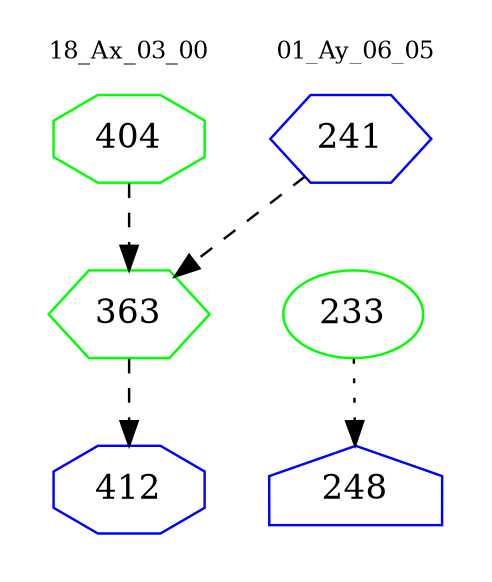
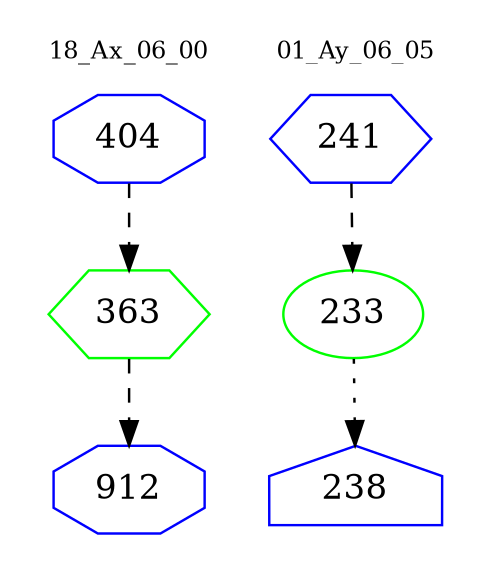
(129, 52) -> (129, 52)
(129, 139) -> (129, 139)
(264, 208) -> (352, 215)
(129, 490) -> (129, 490)
(356, 490) -> (356, 490)
